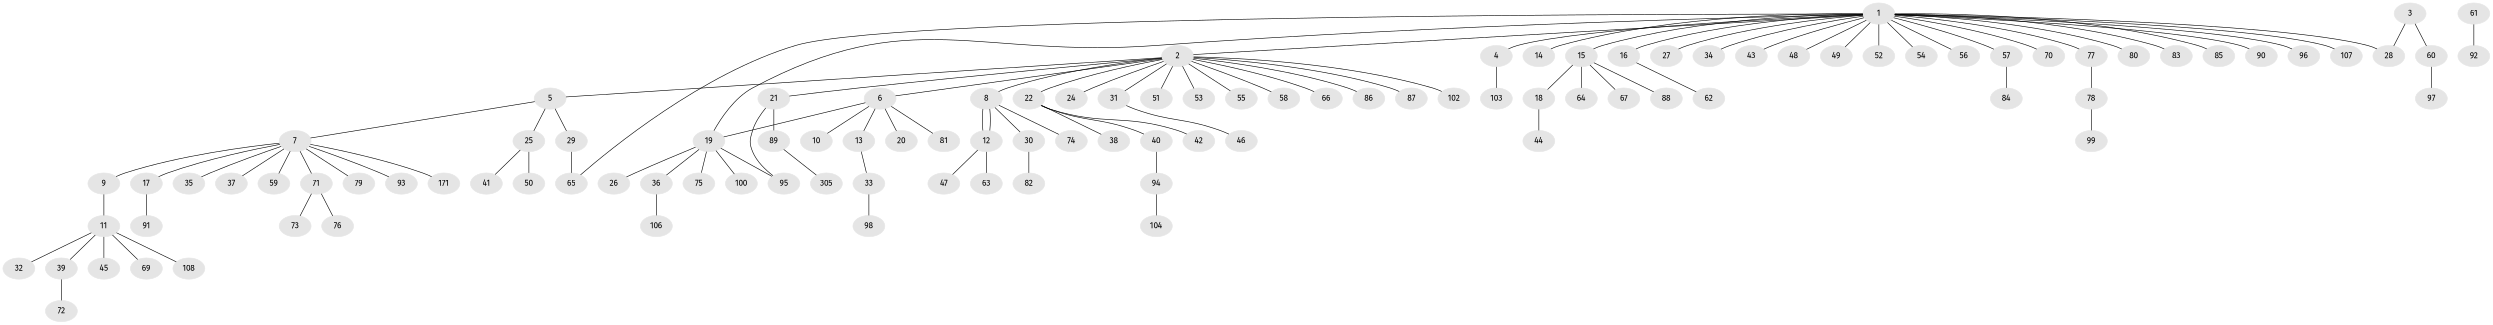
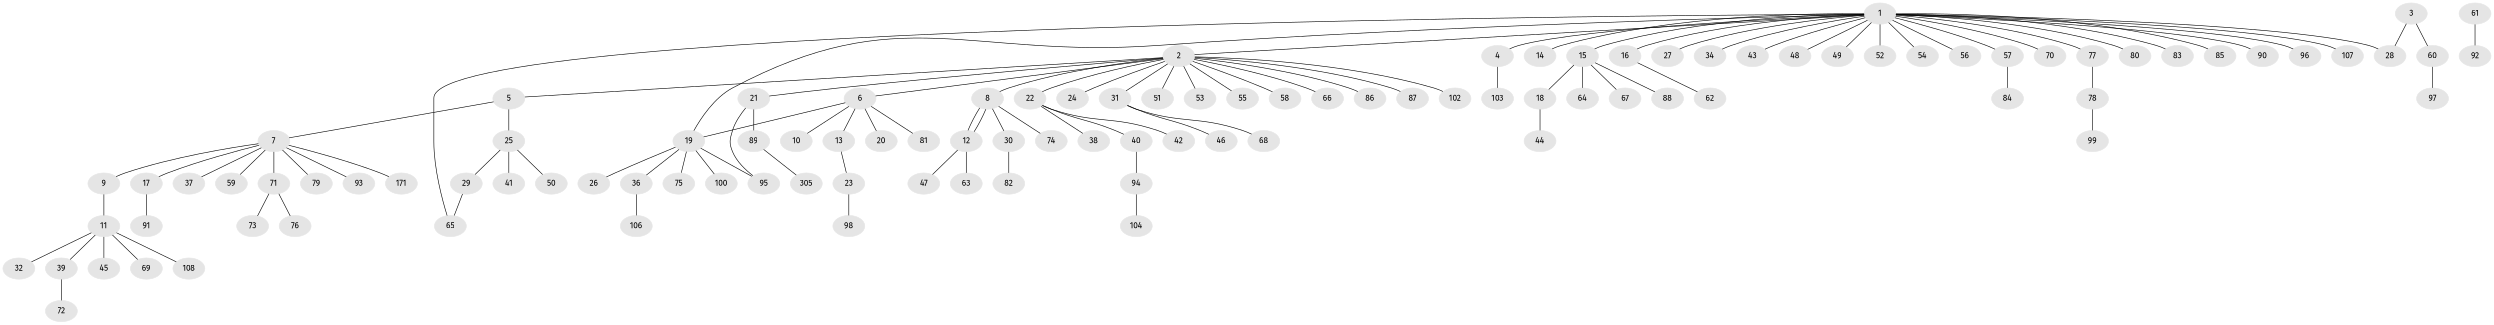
(561, 120) -> (488, 162)
none -> (1264, 141)
(189, 184) -> none
(869, 184) -> (849, 184)
